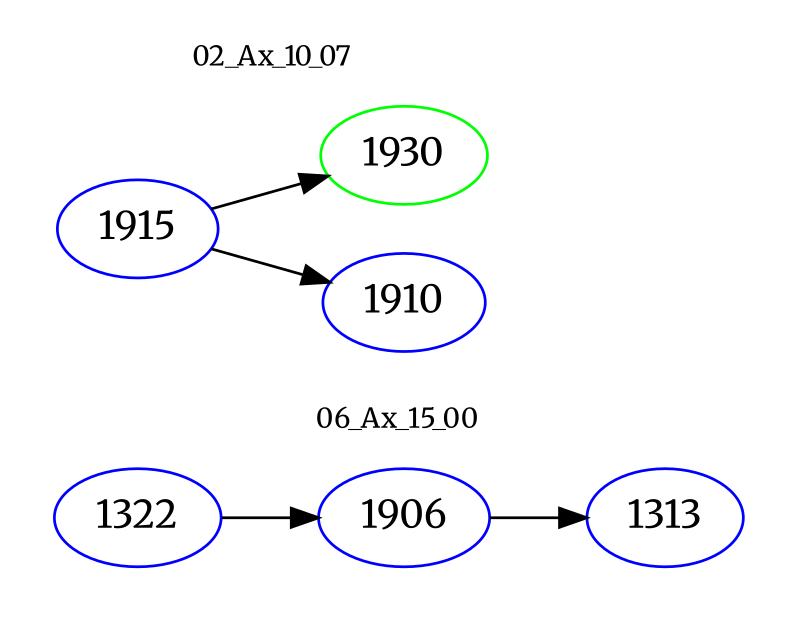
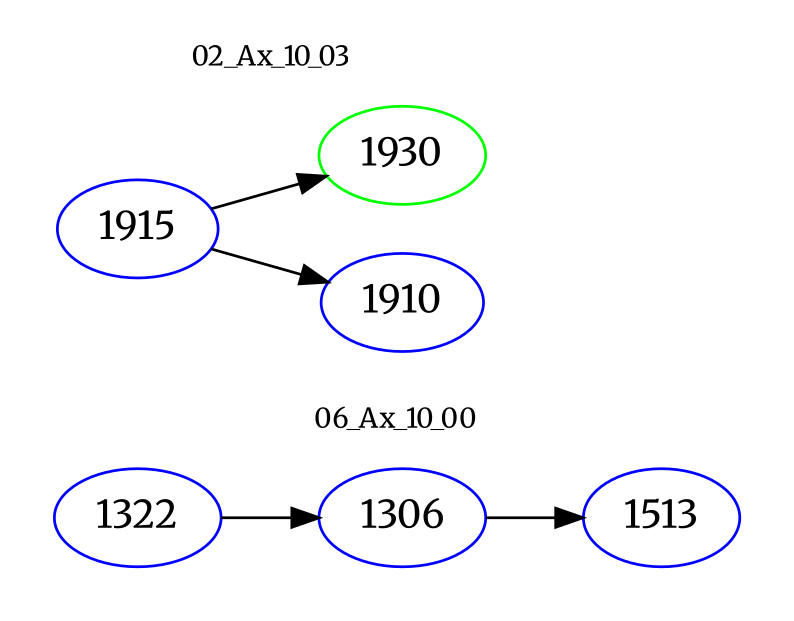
(273, 59) -> (272, 59)
(399, 421) -> (397, 421)
(404, 518) -> (402, 518)
(665, 518) -> (662, 518)
